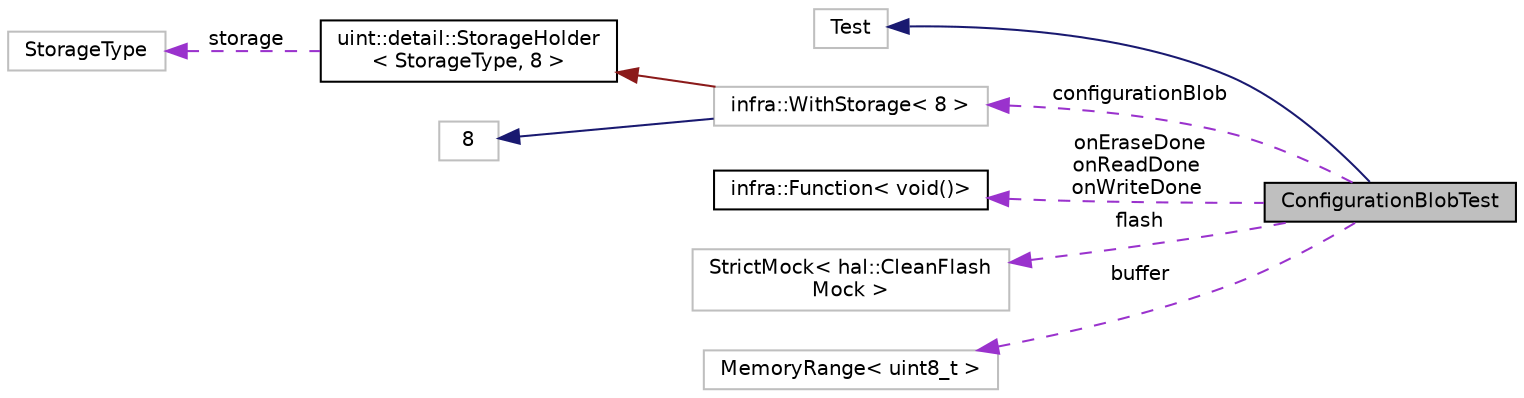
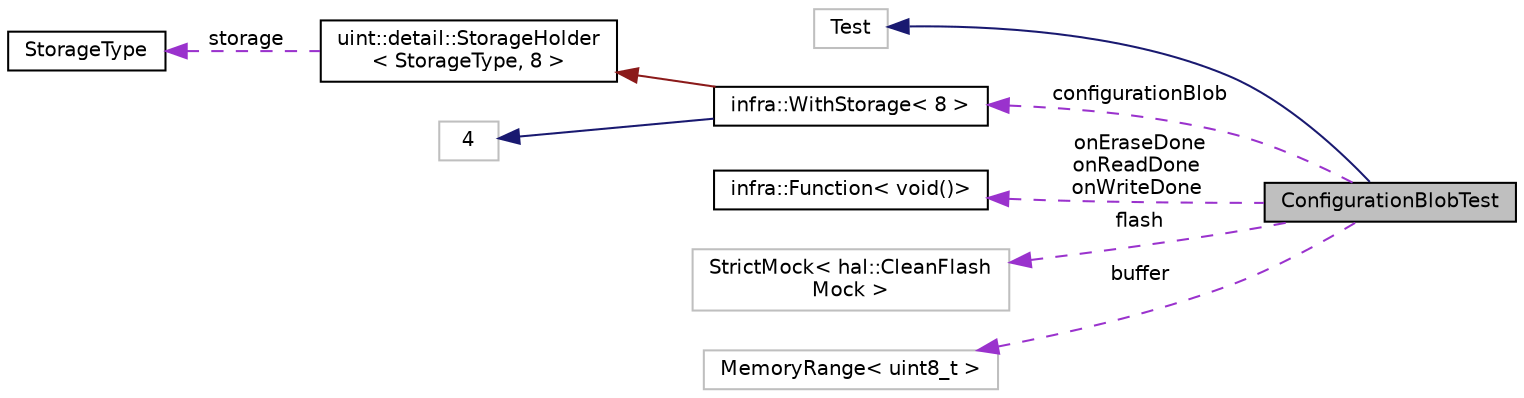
(87, 51) -> (87, 51)
(851, 106) -> (851, 106)
(469, 141) -> (469, 141)
